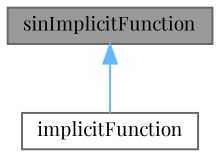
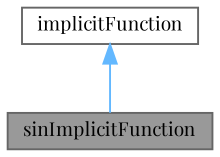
(110, 88) -> (110, 88)
